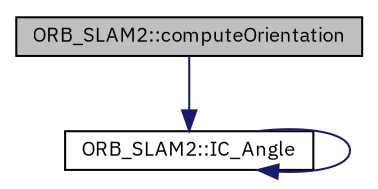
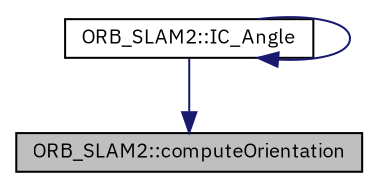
(189, 83) -> (189, 85)
